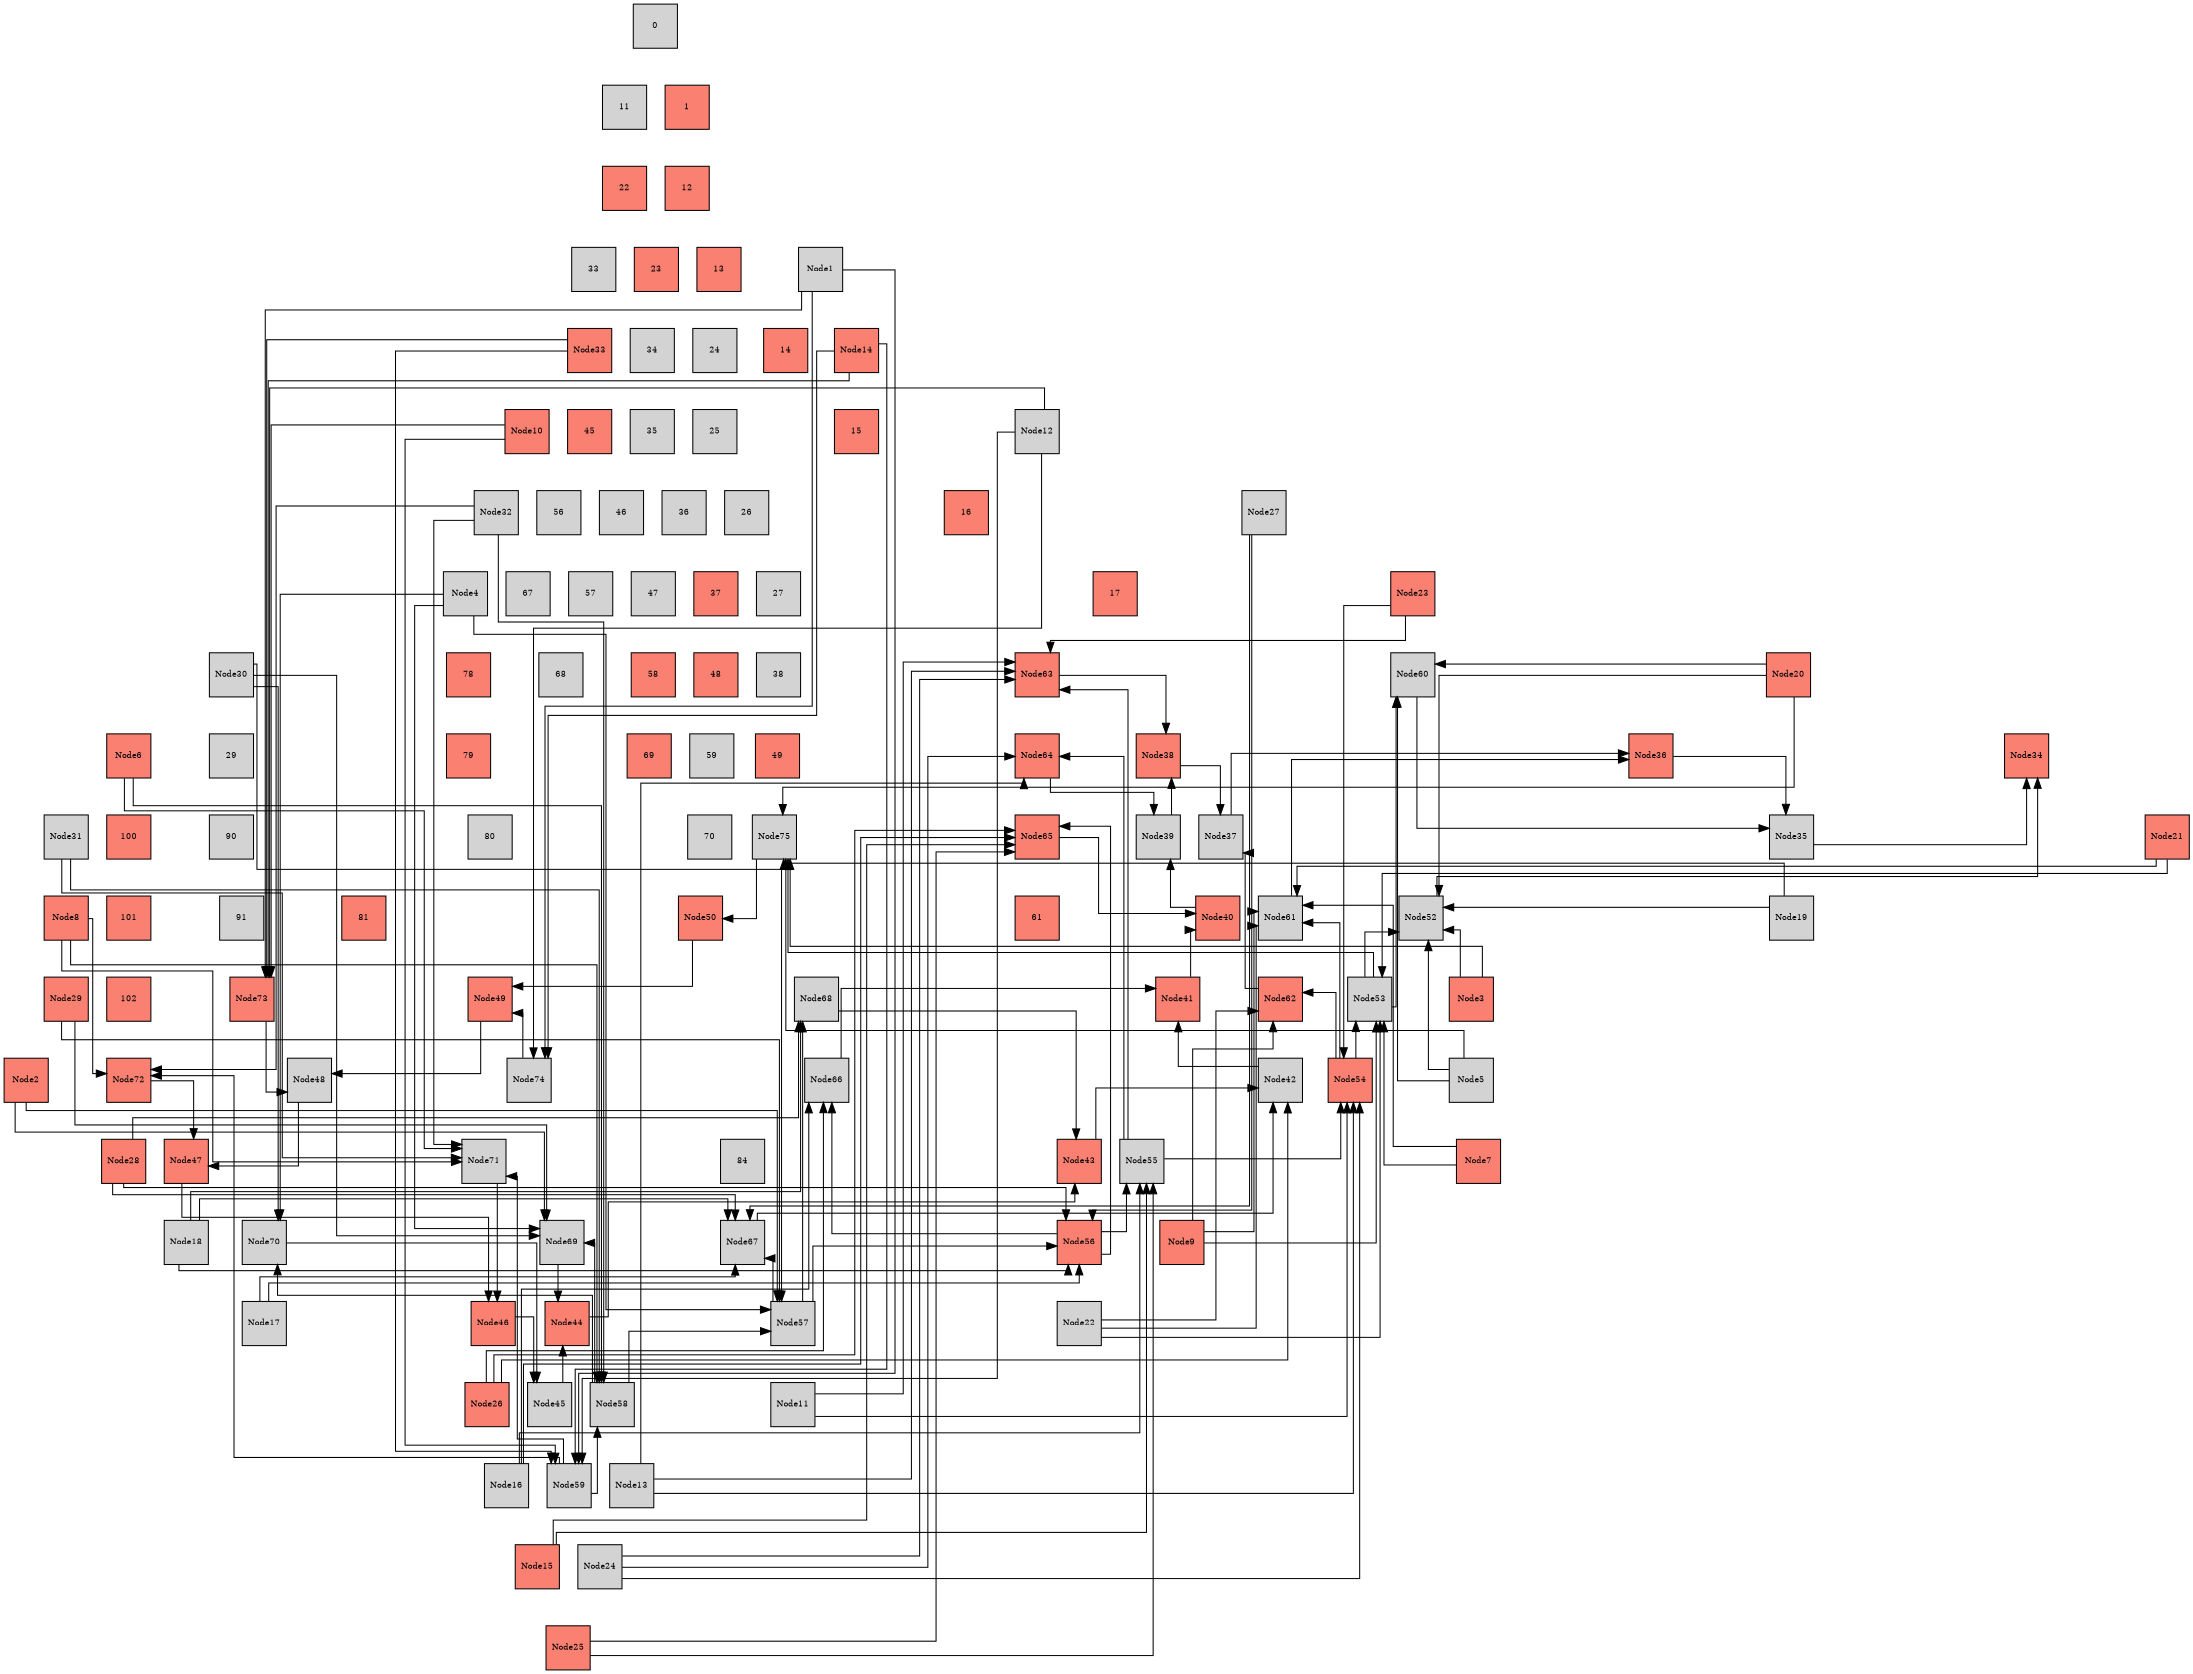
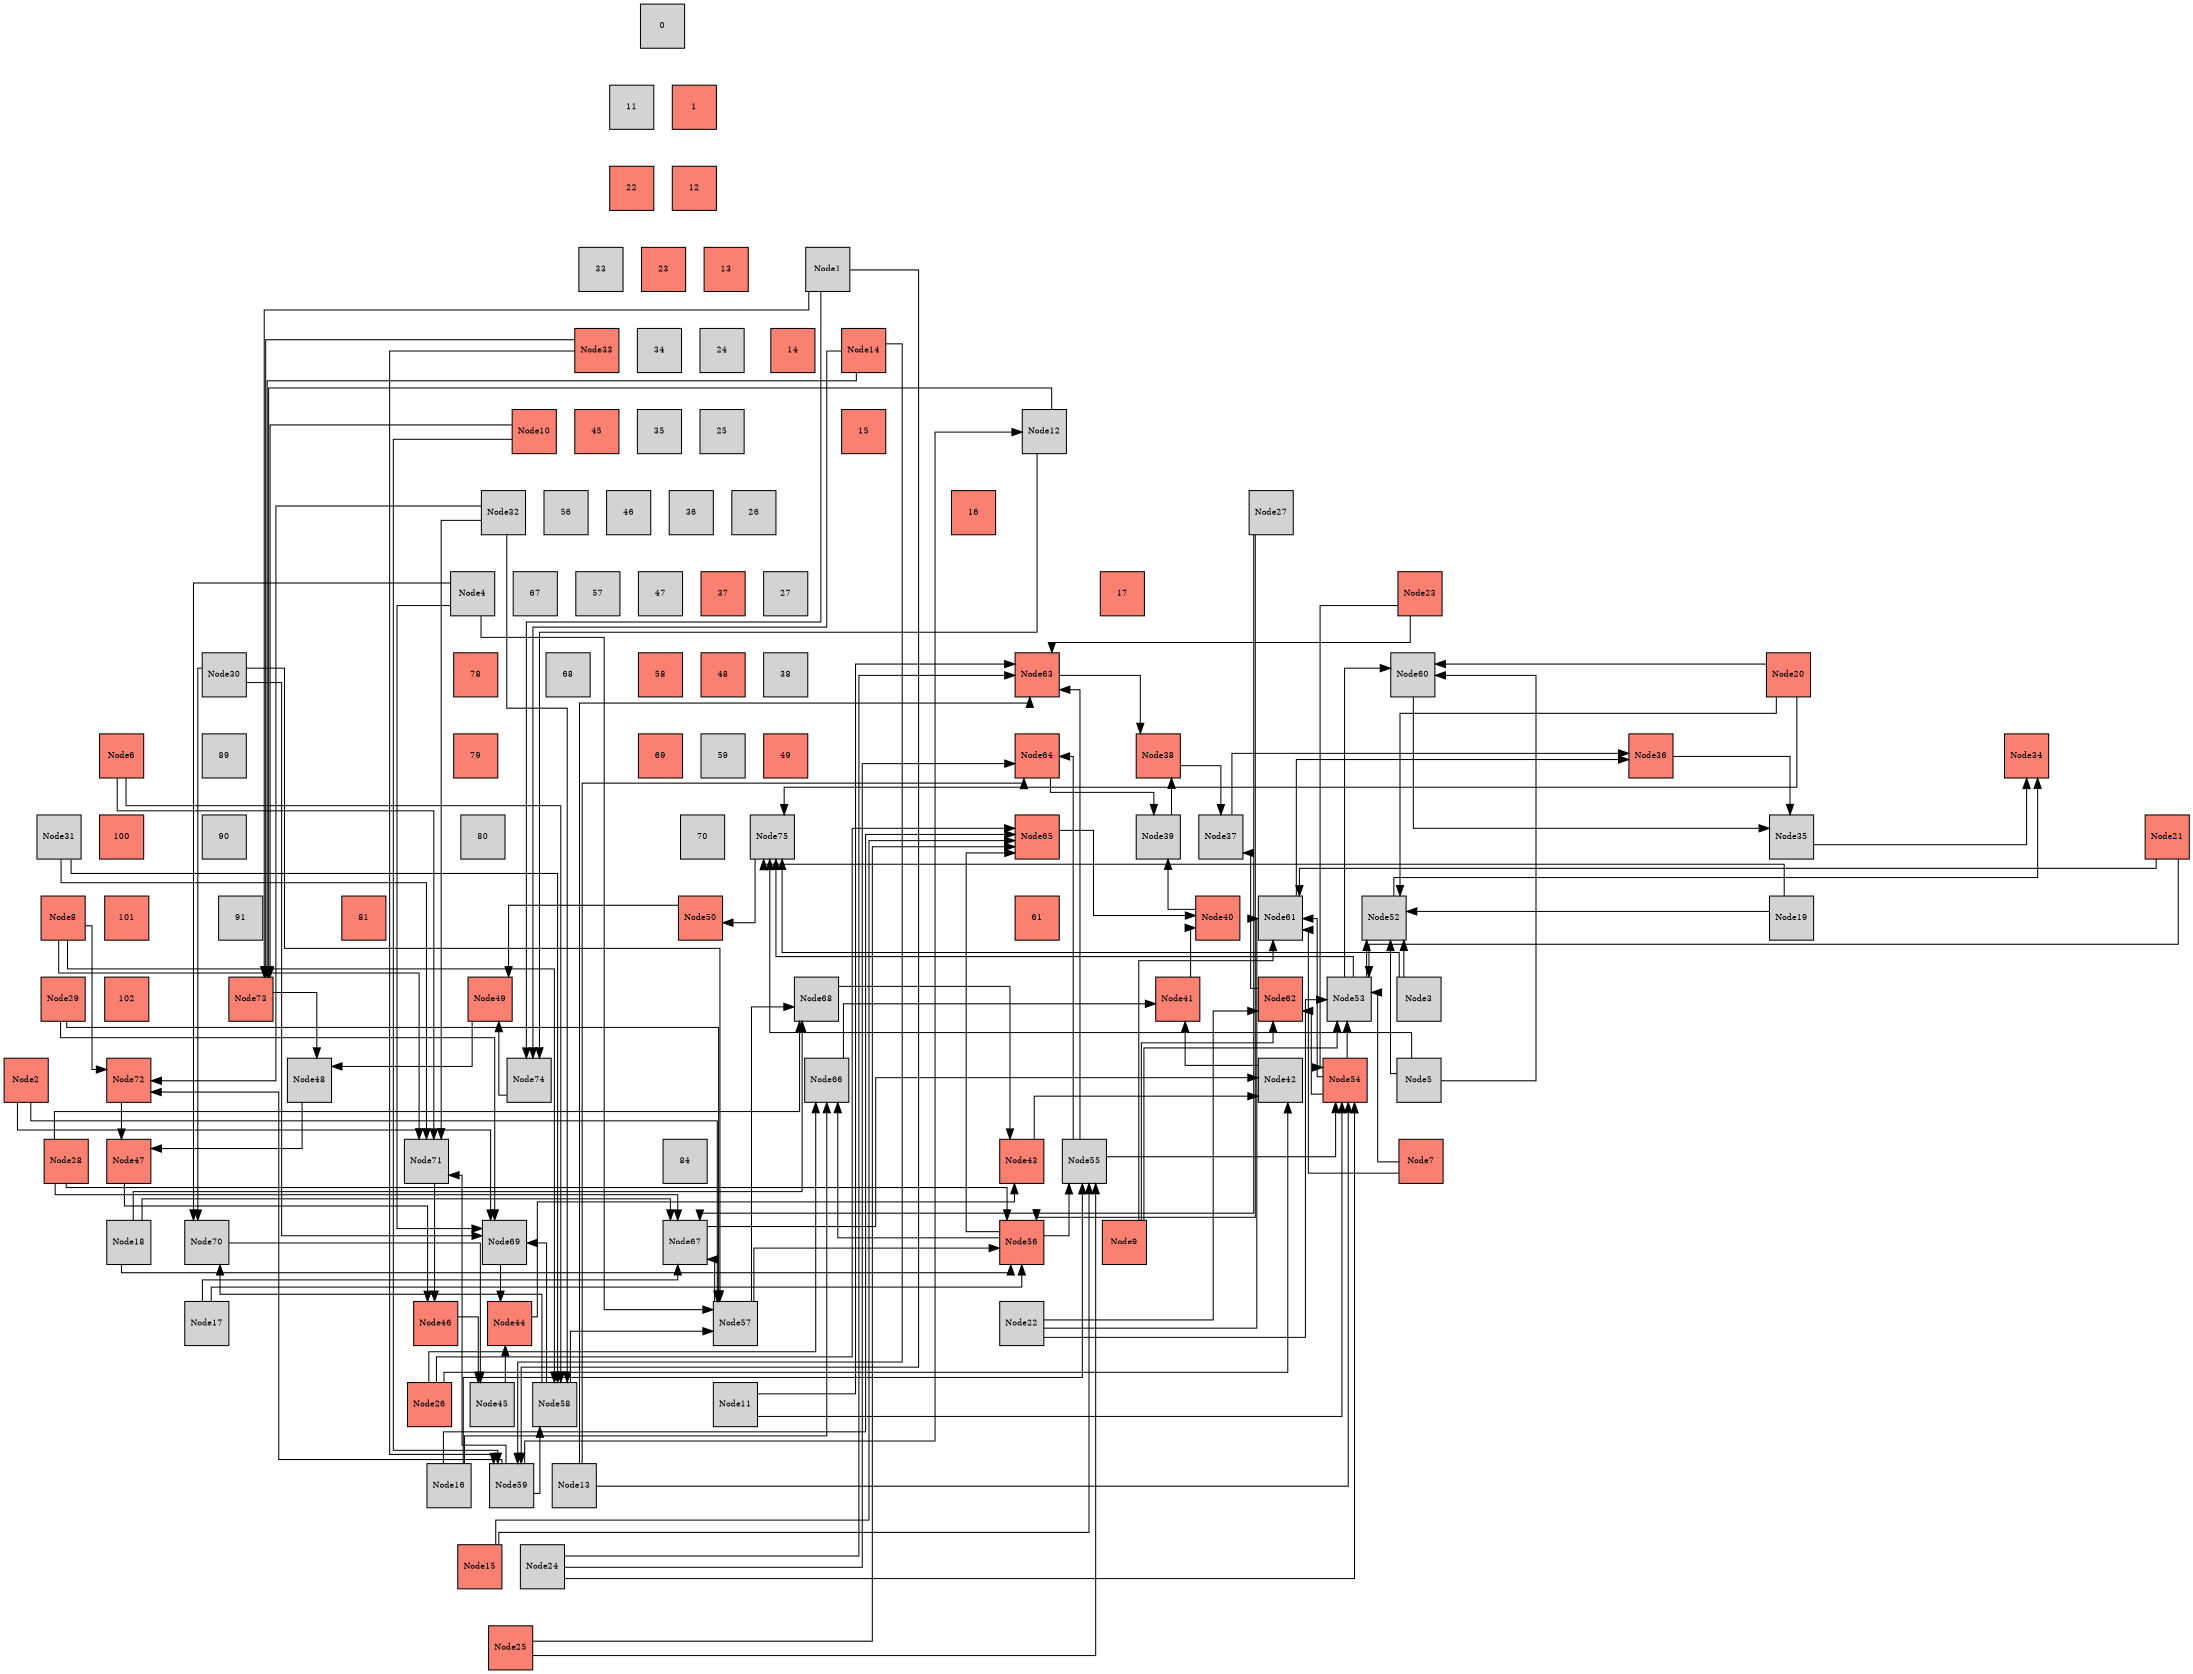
(231, 756) -> (224, 756)
(1471, 999) -> (1419, 999)
(997, 1141) -> (935, 1114)
